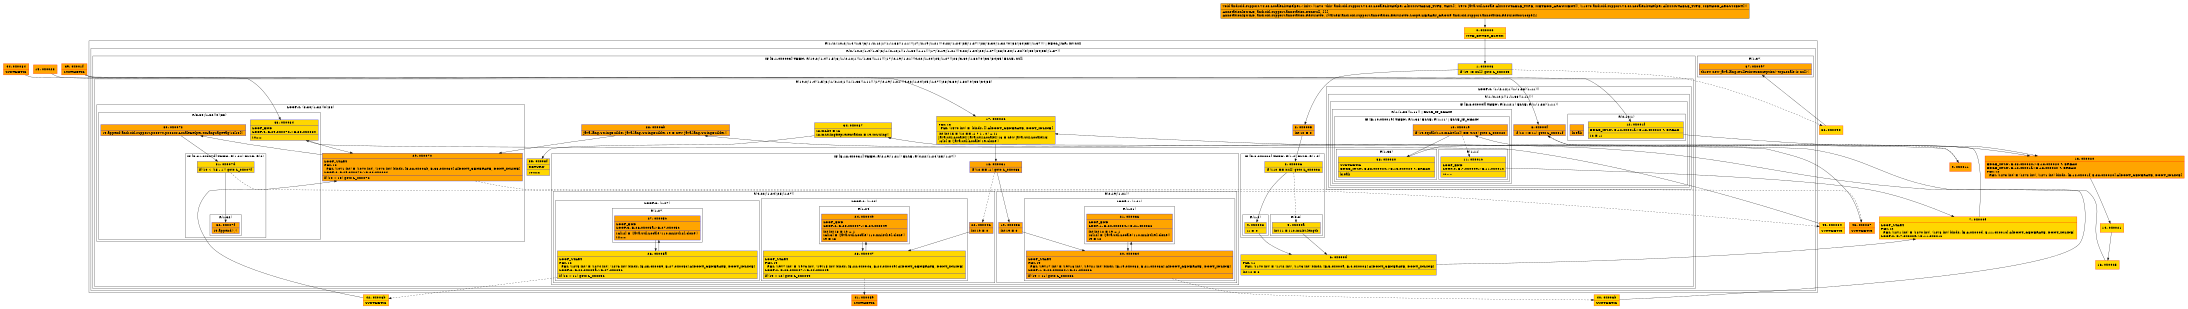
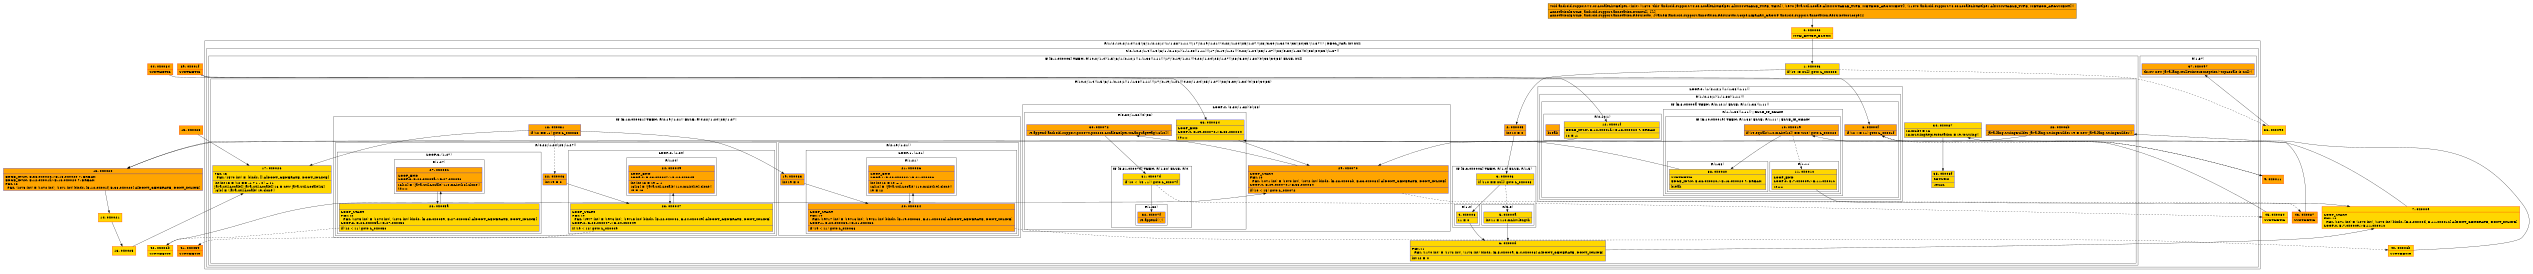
(996, 152) -> (419, 139)
(2085, 167) -> (103, 179)
